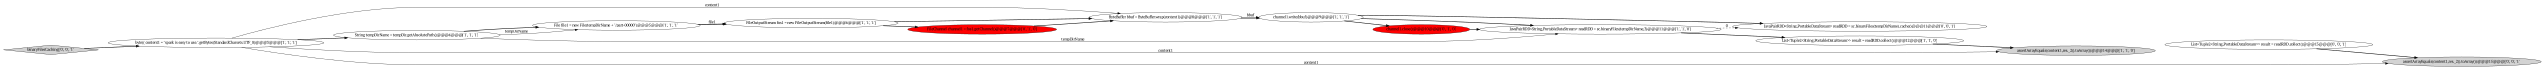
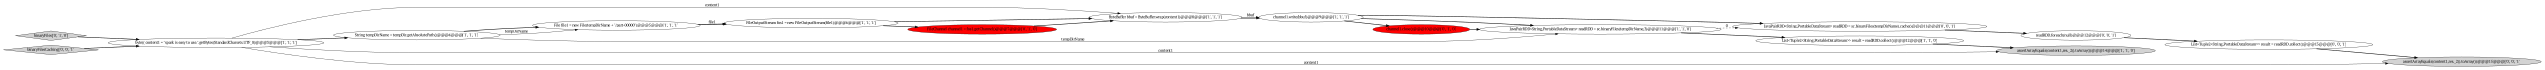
none -> (2076, 35)
none -> (51, 36)
